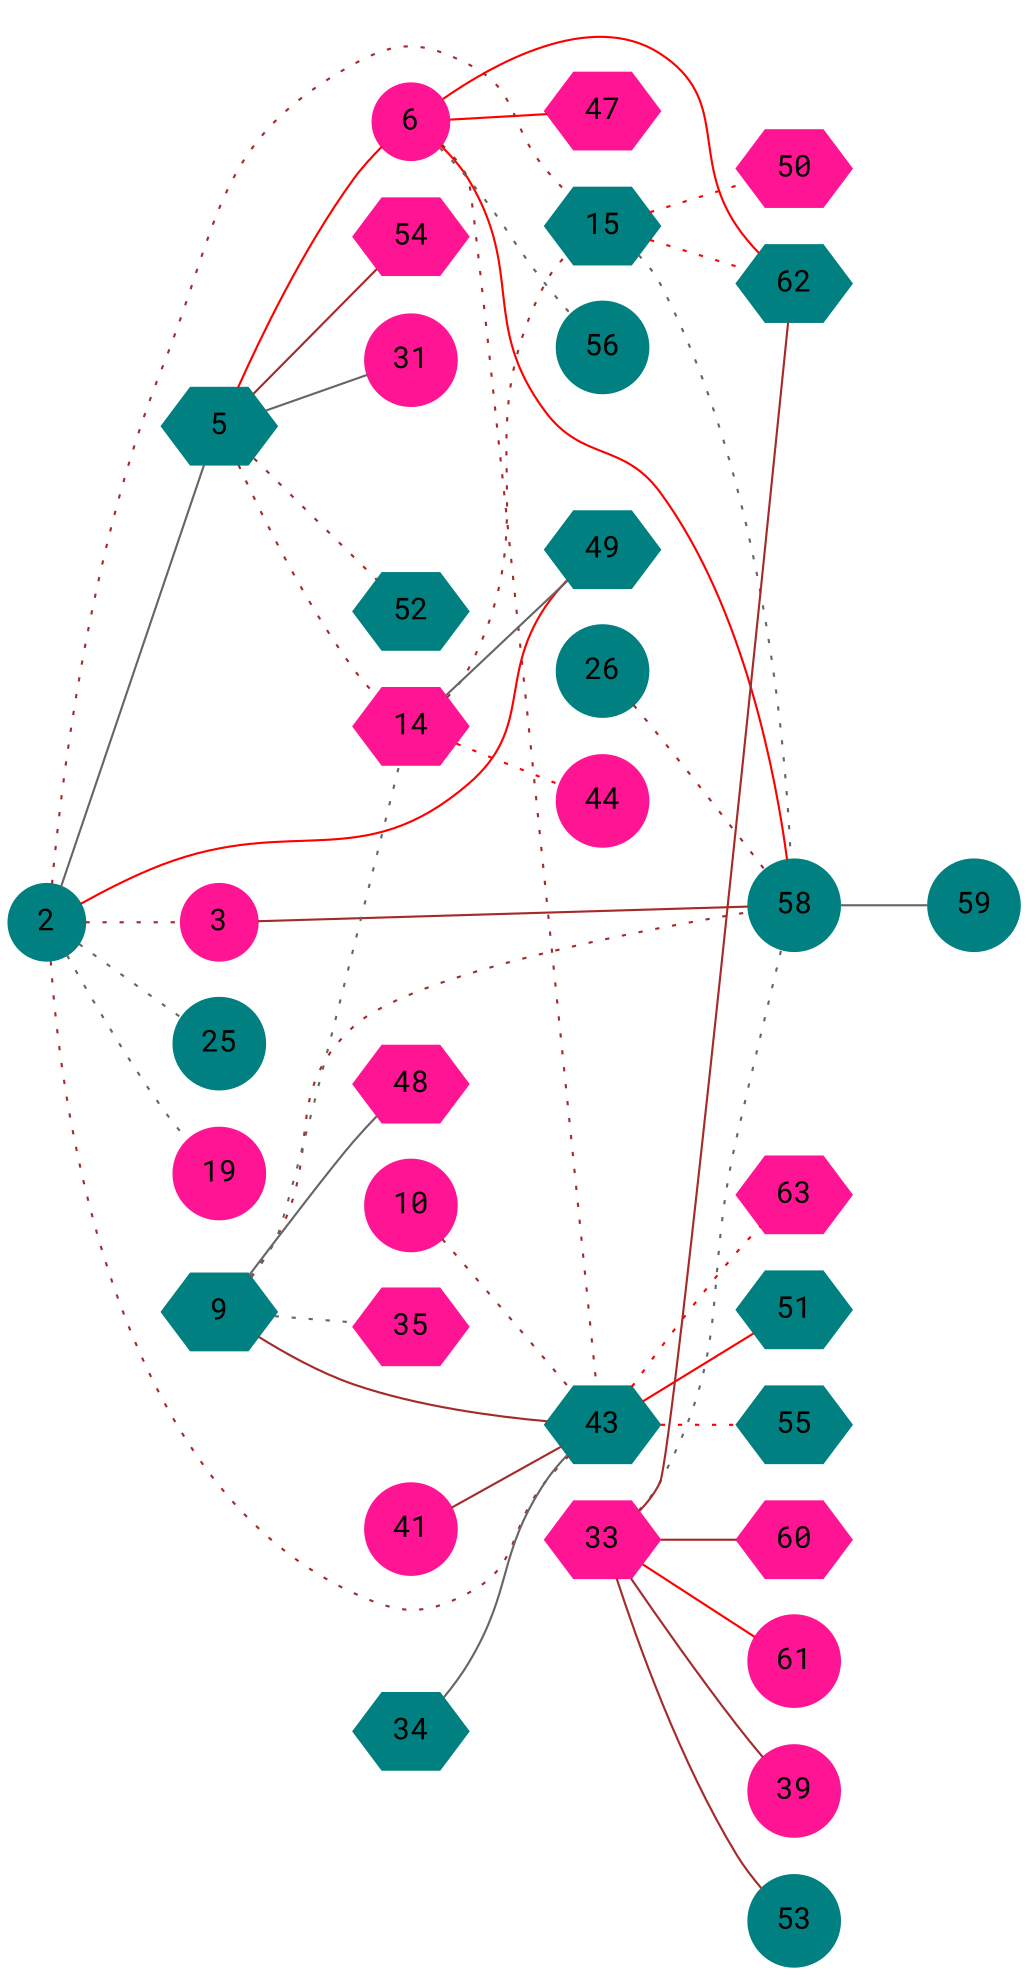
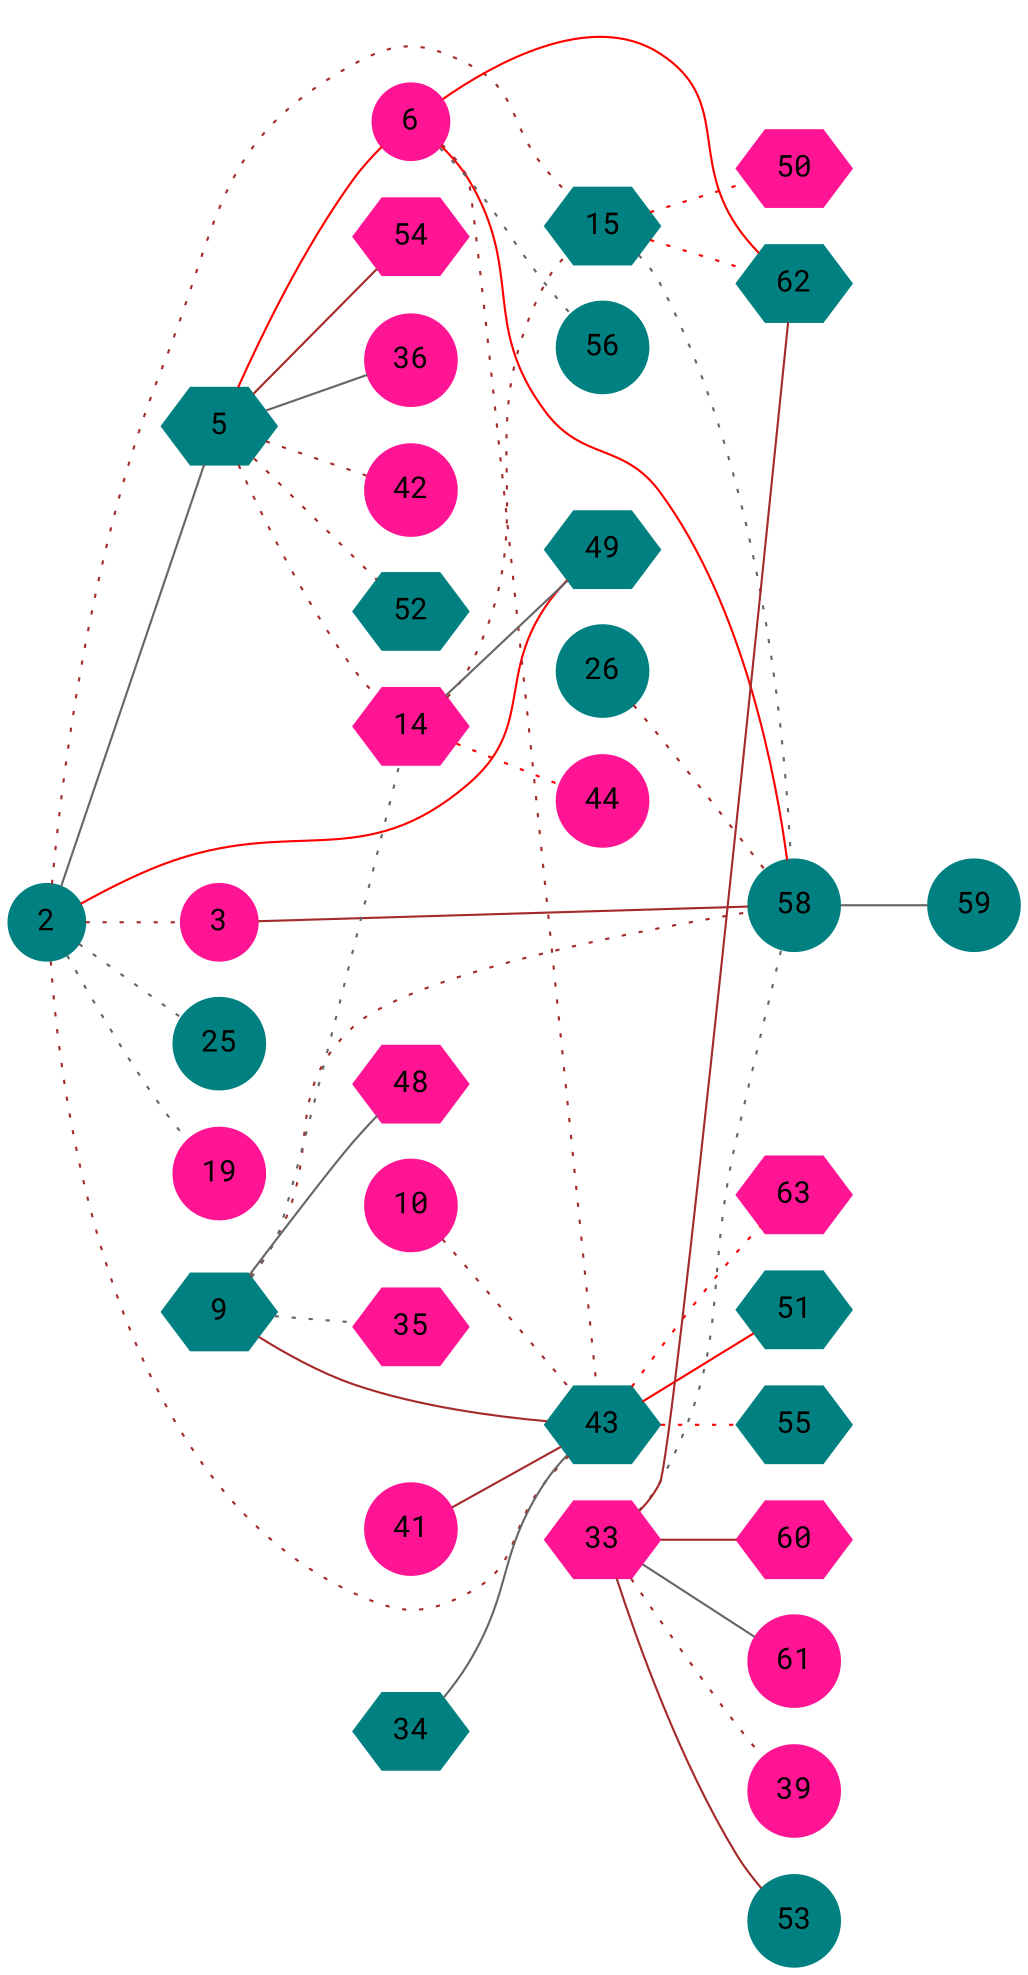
(603, 111) -> none
(411, 360) -> (411, 360)
none -> (411, 490)
(699, 1601) -> (699, 1601)
(695, 1669) -> (695, 1669)
